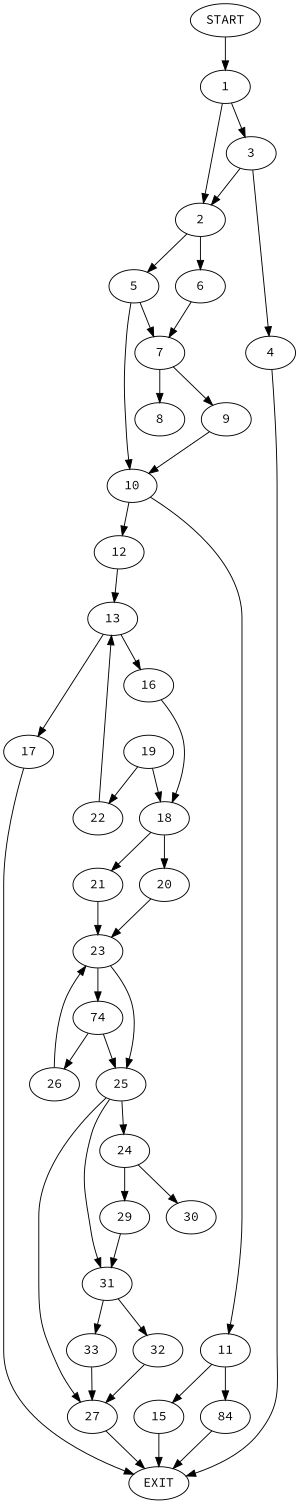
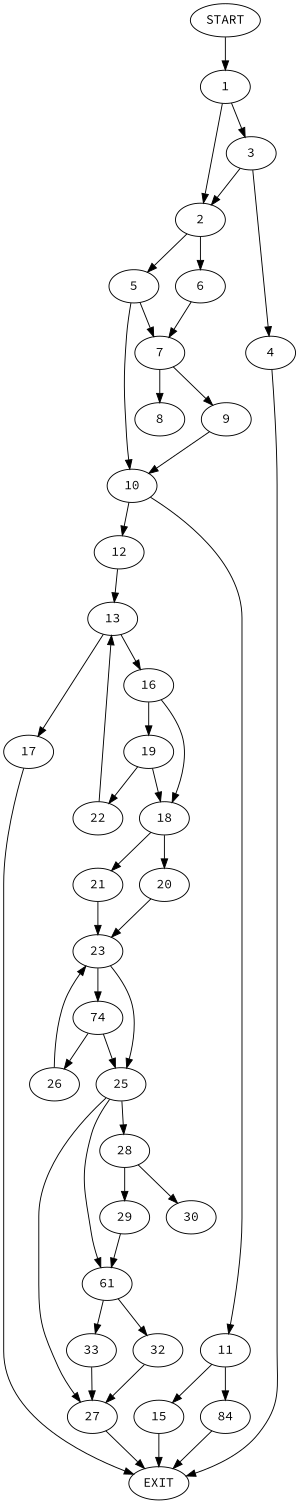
none -> (149, 714)
(125, 1151) -> (125, 1151)
(107, 1284) -> (107, 1284)
